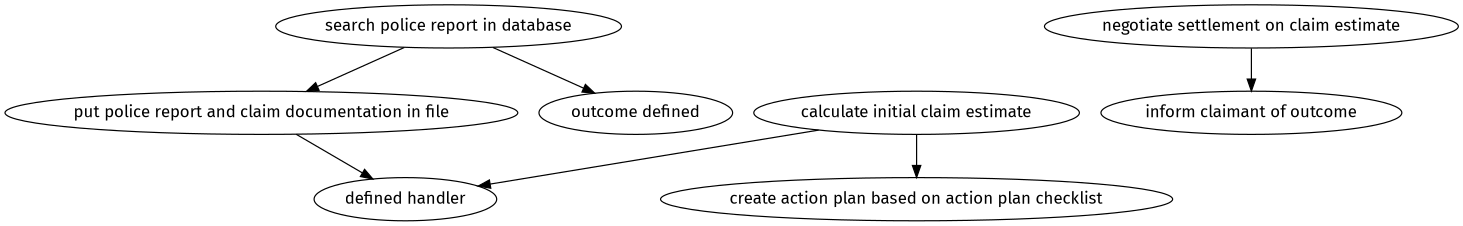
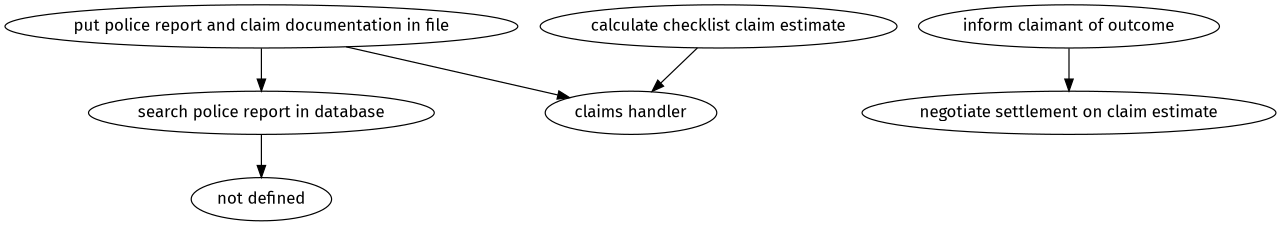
(1251, 64) -> (1069, 64)
(361, 67) -> (261, 64)
(636, 113) -> (261, 199)
(917, 113) -> (719, 26)
(405, 199) -> (631, 113)
(917, 199) -> none
